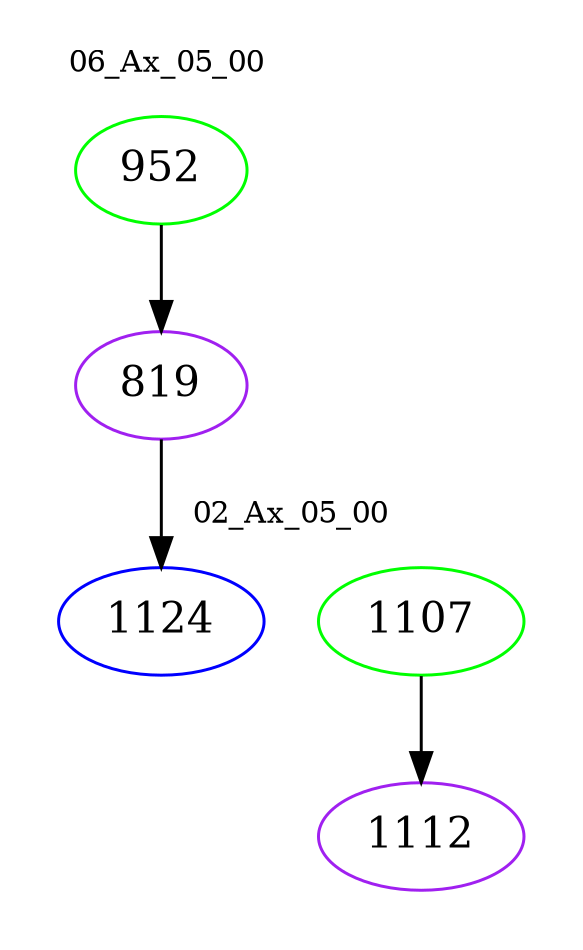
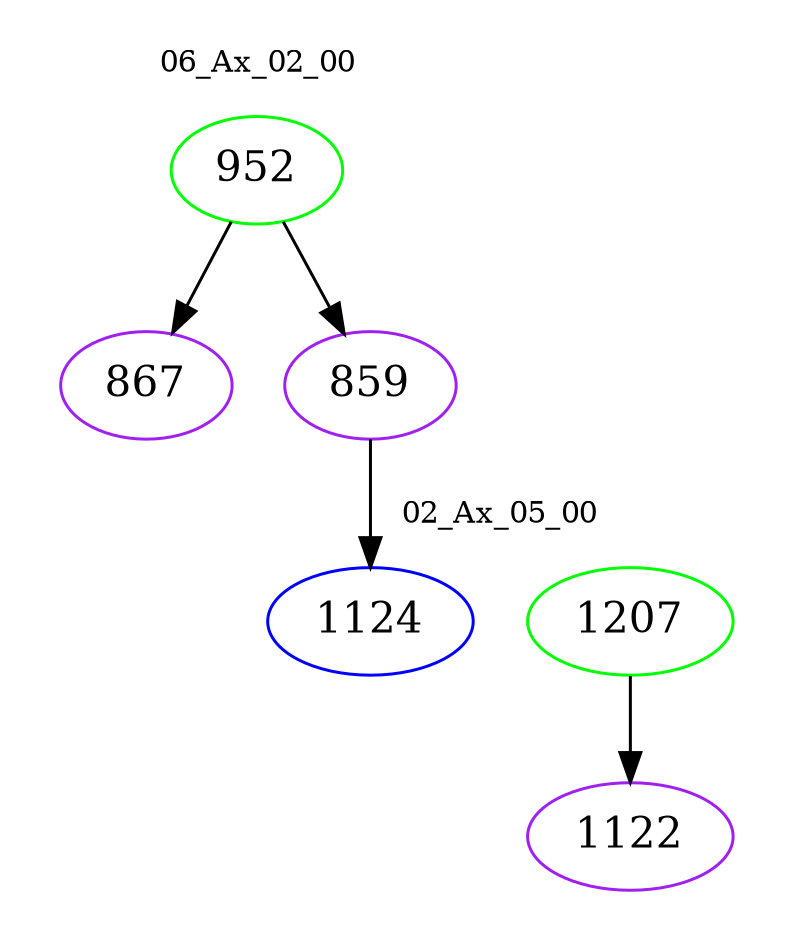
(167, 64) -> (258, 64)
none -> (146, 385)
(161, 385) -> (370, 385)
(421, 621) -> (630, 621)
(421, 836) -> (630, 836)
